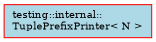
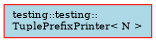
(78, 21) -> (78, 21)
